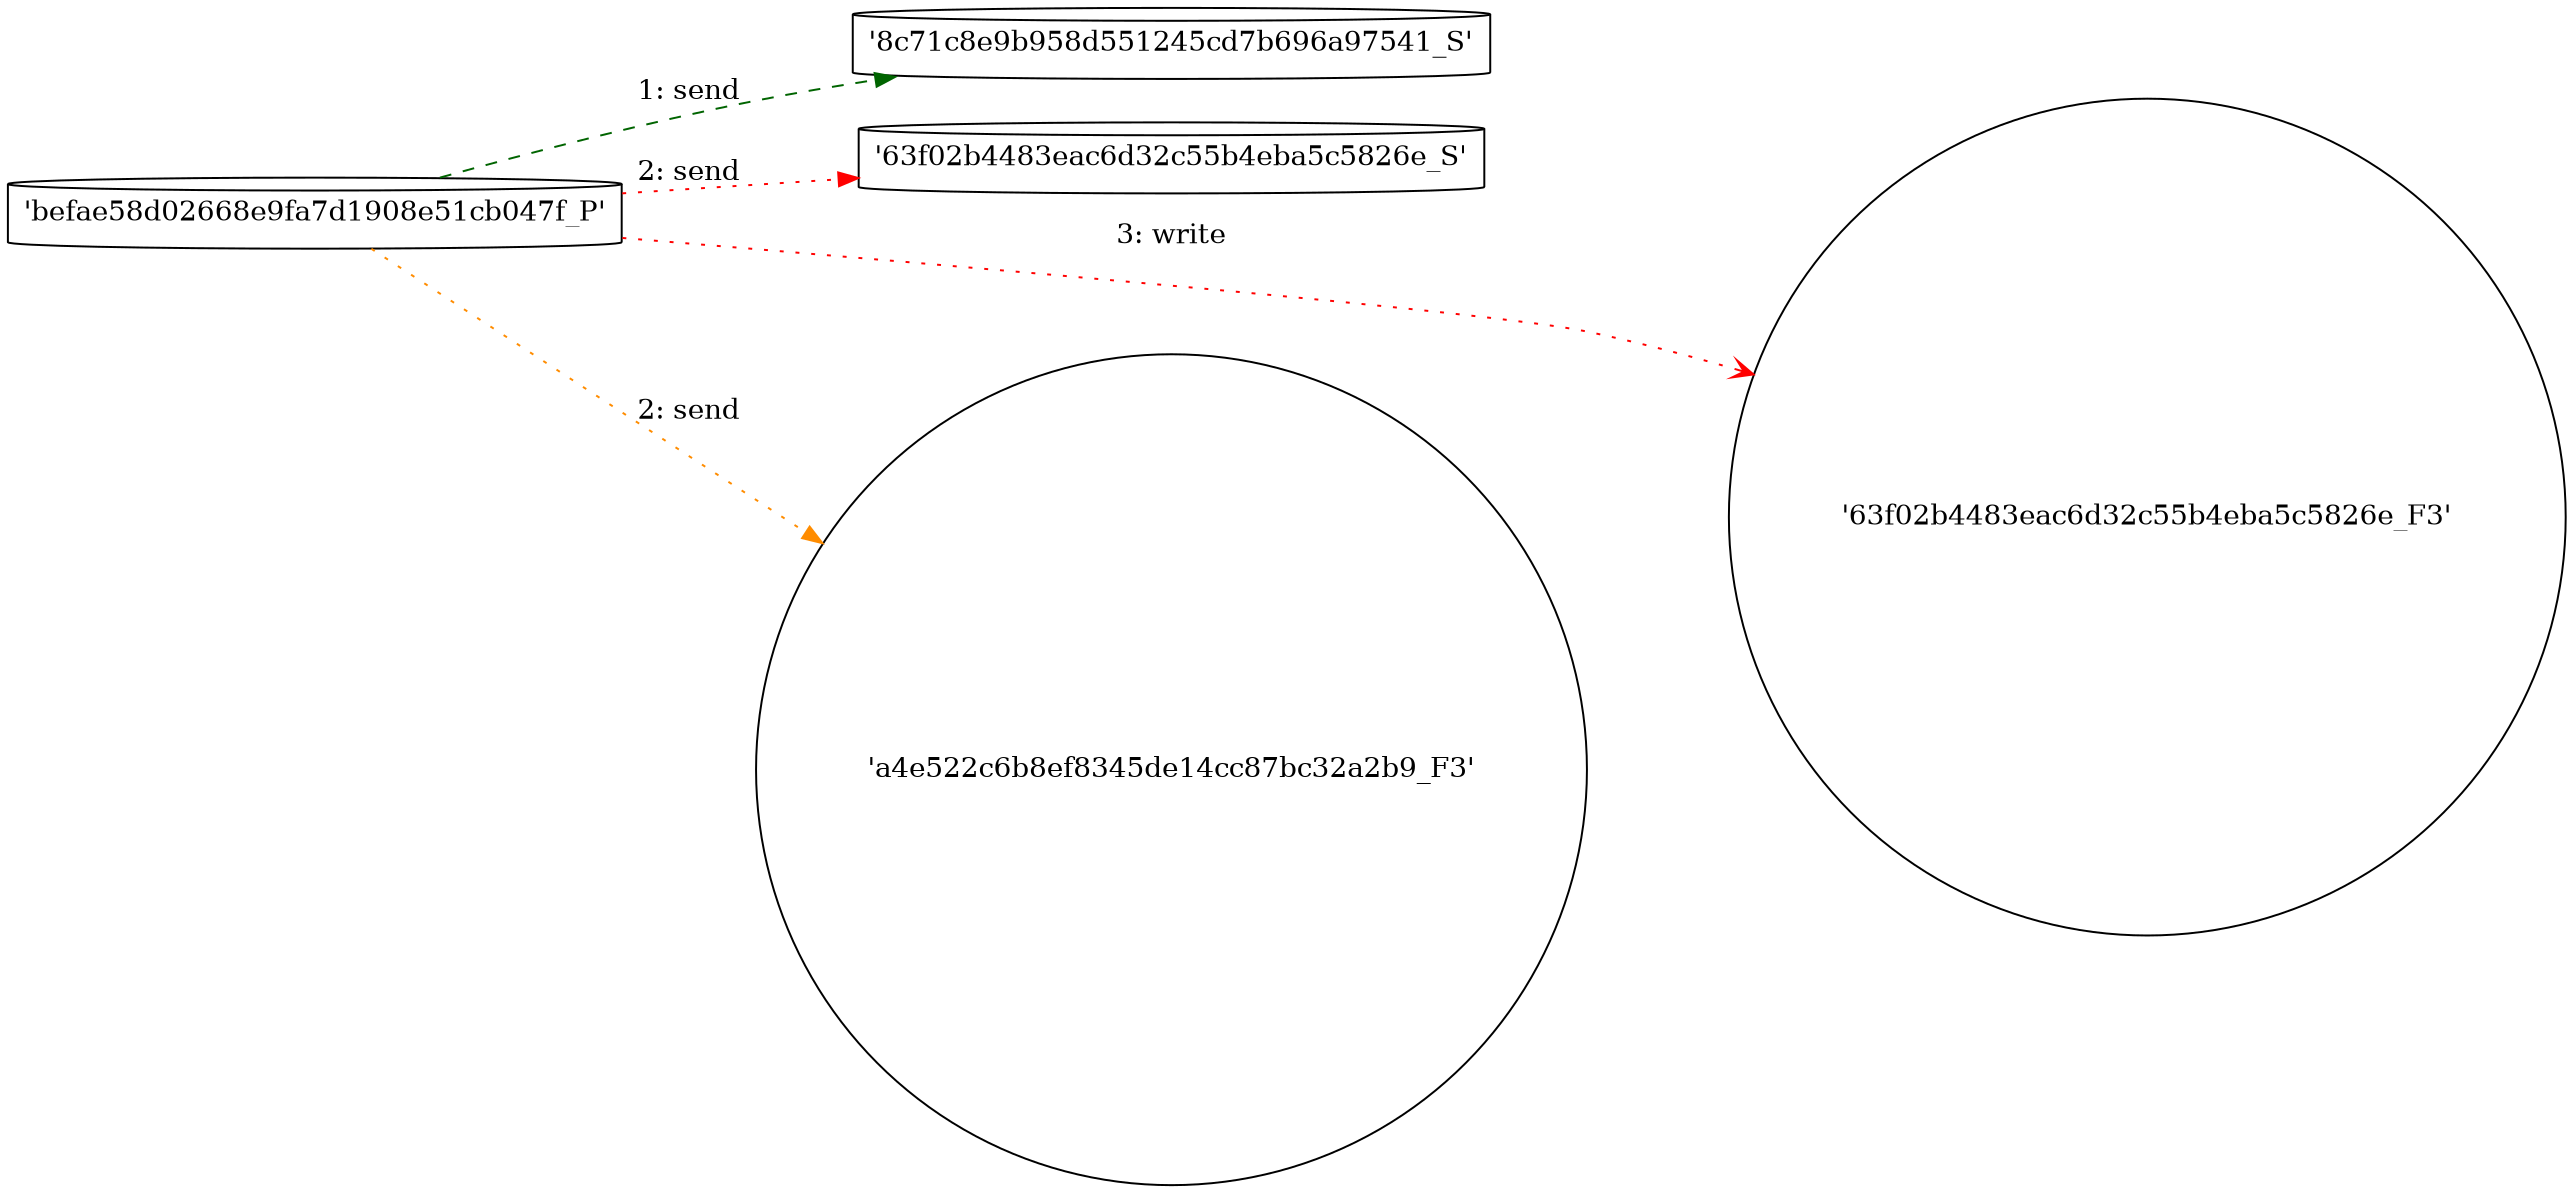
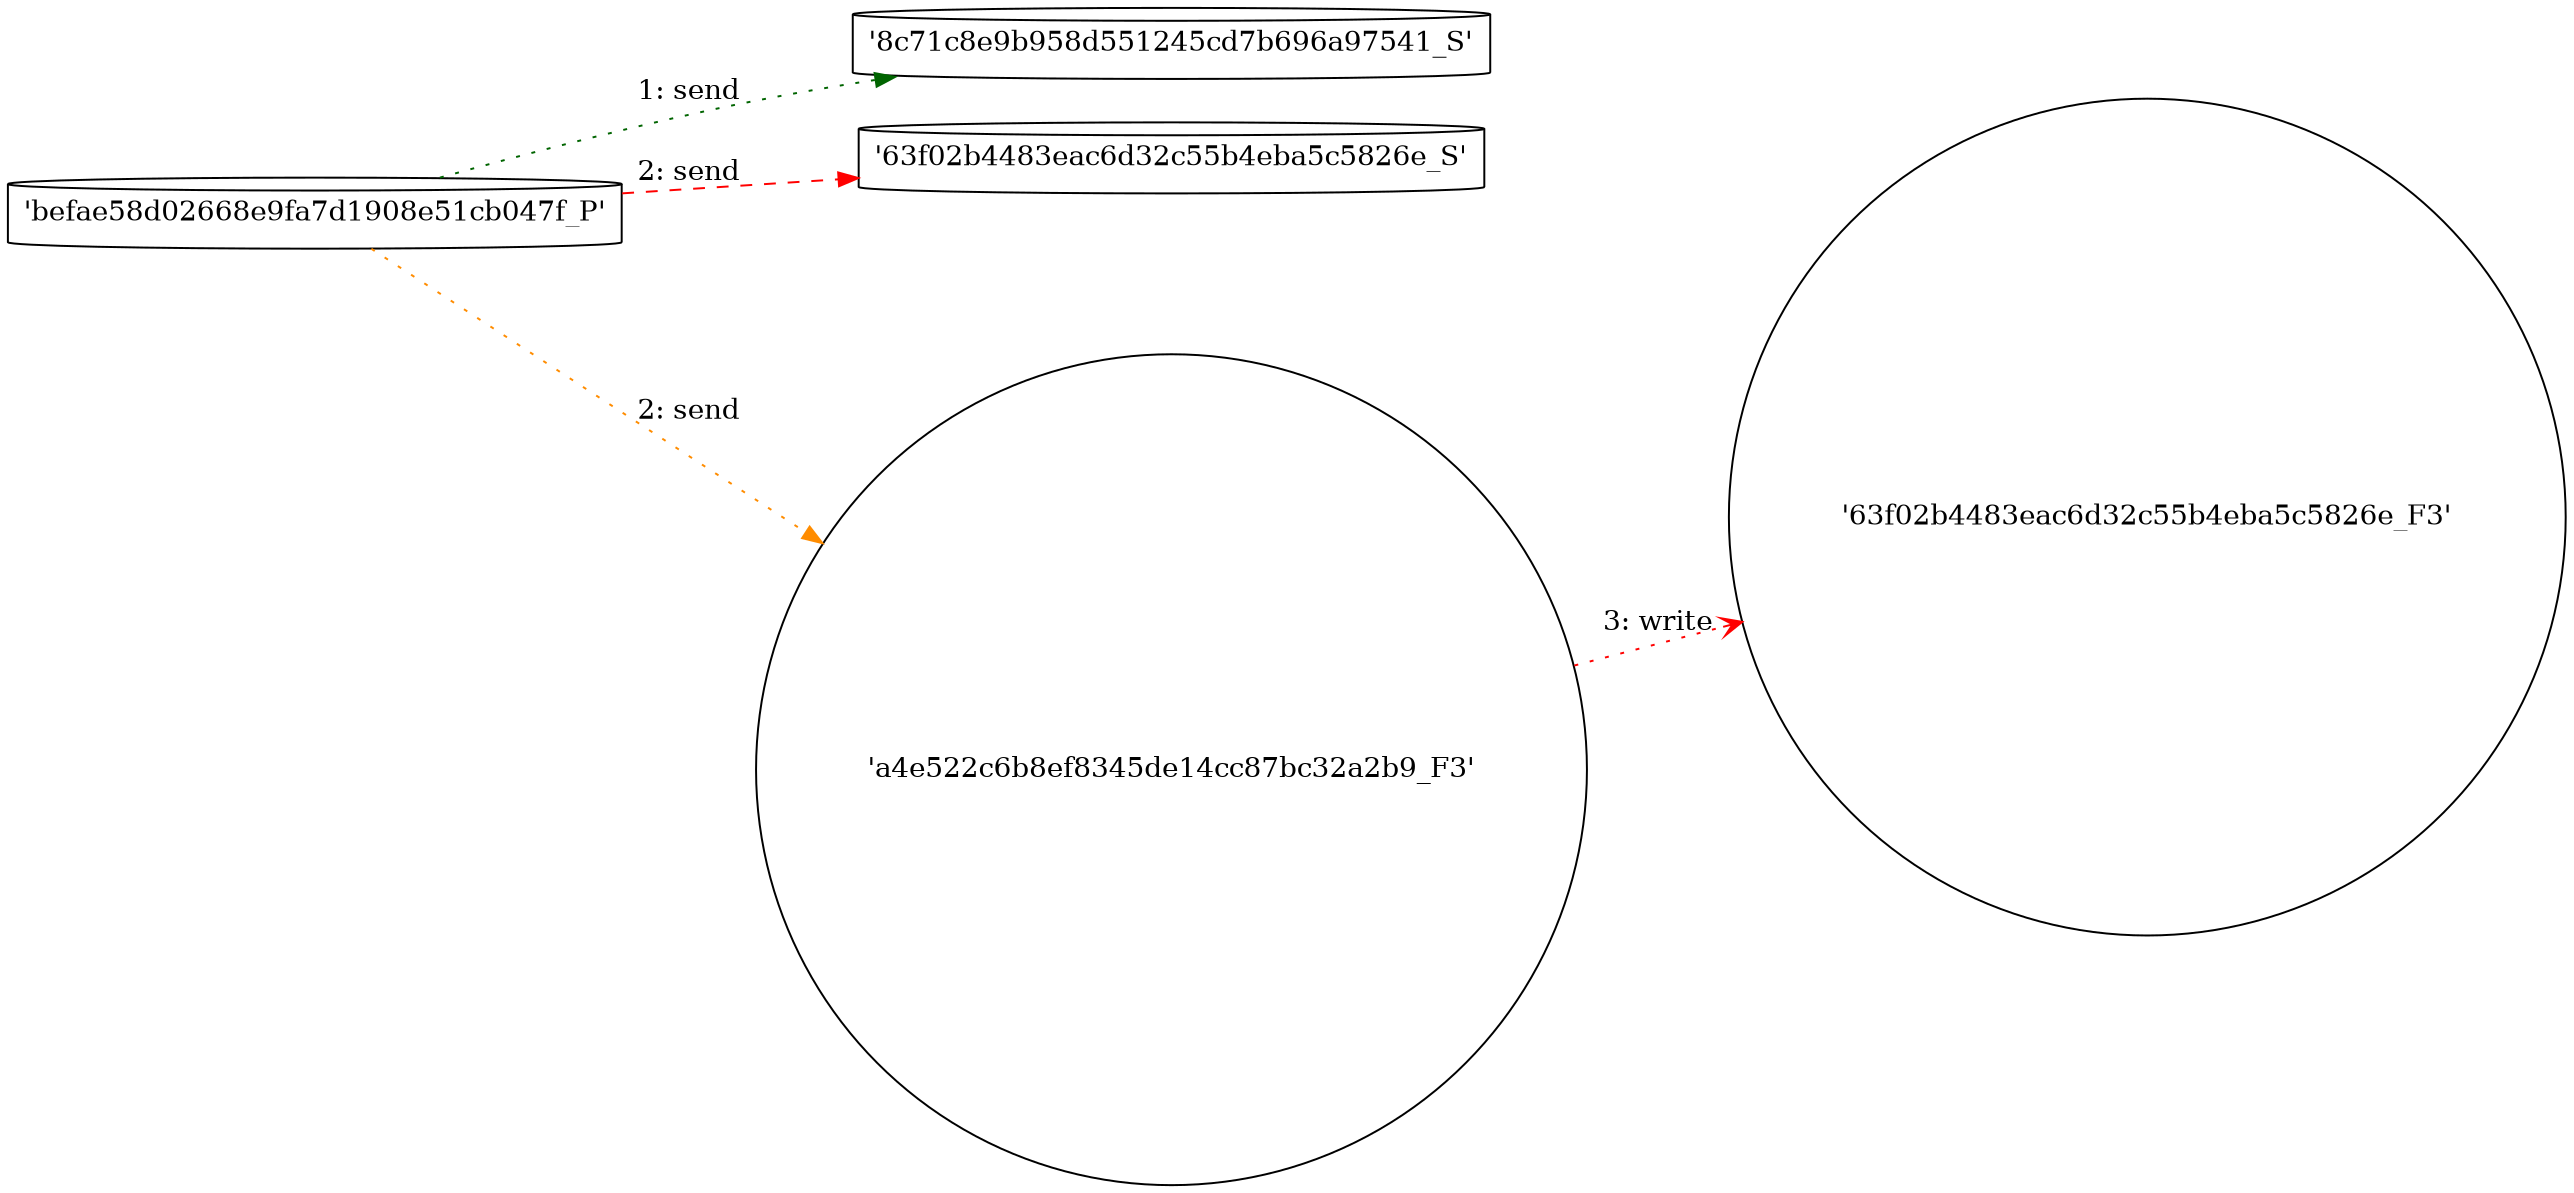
(656, 122) -> (656, 122)
(730, 186) -> (730, 186)
(1181, 287) -> (1649, 646)
